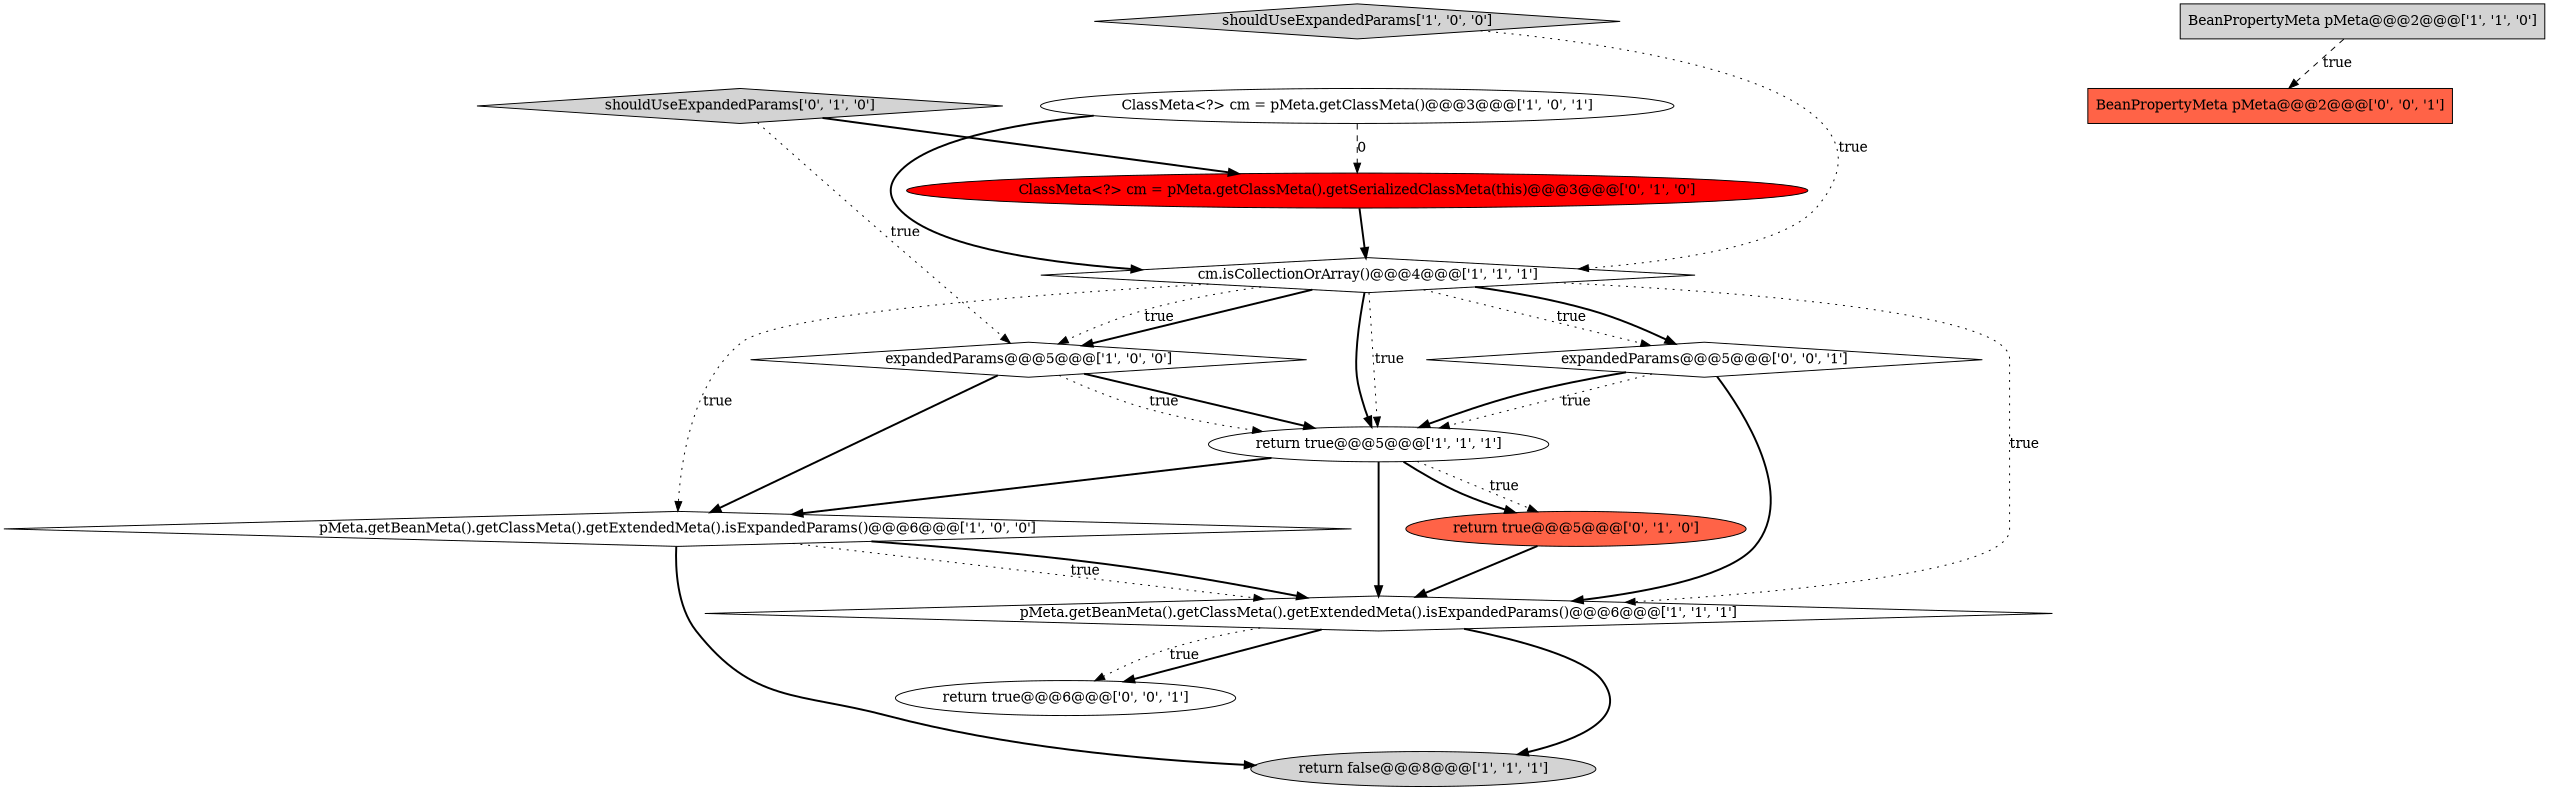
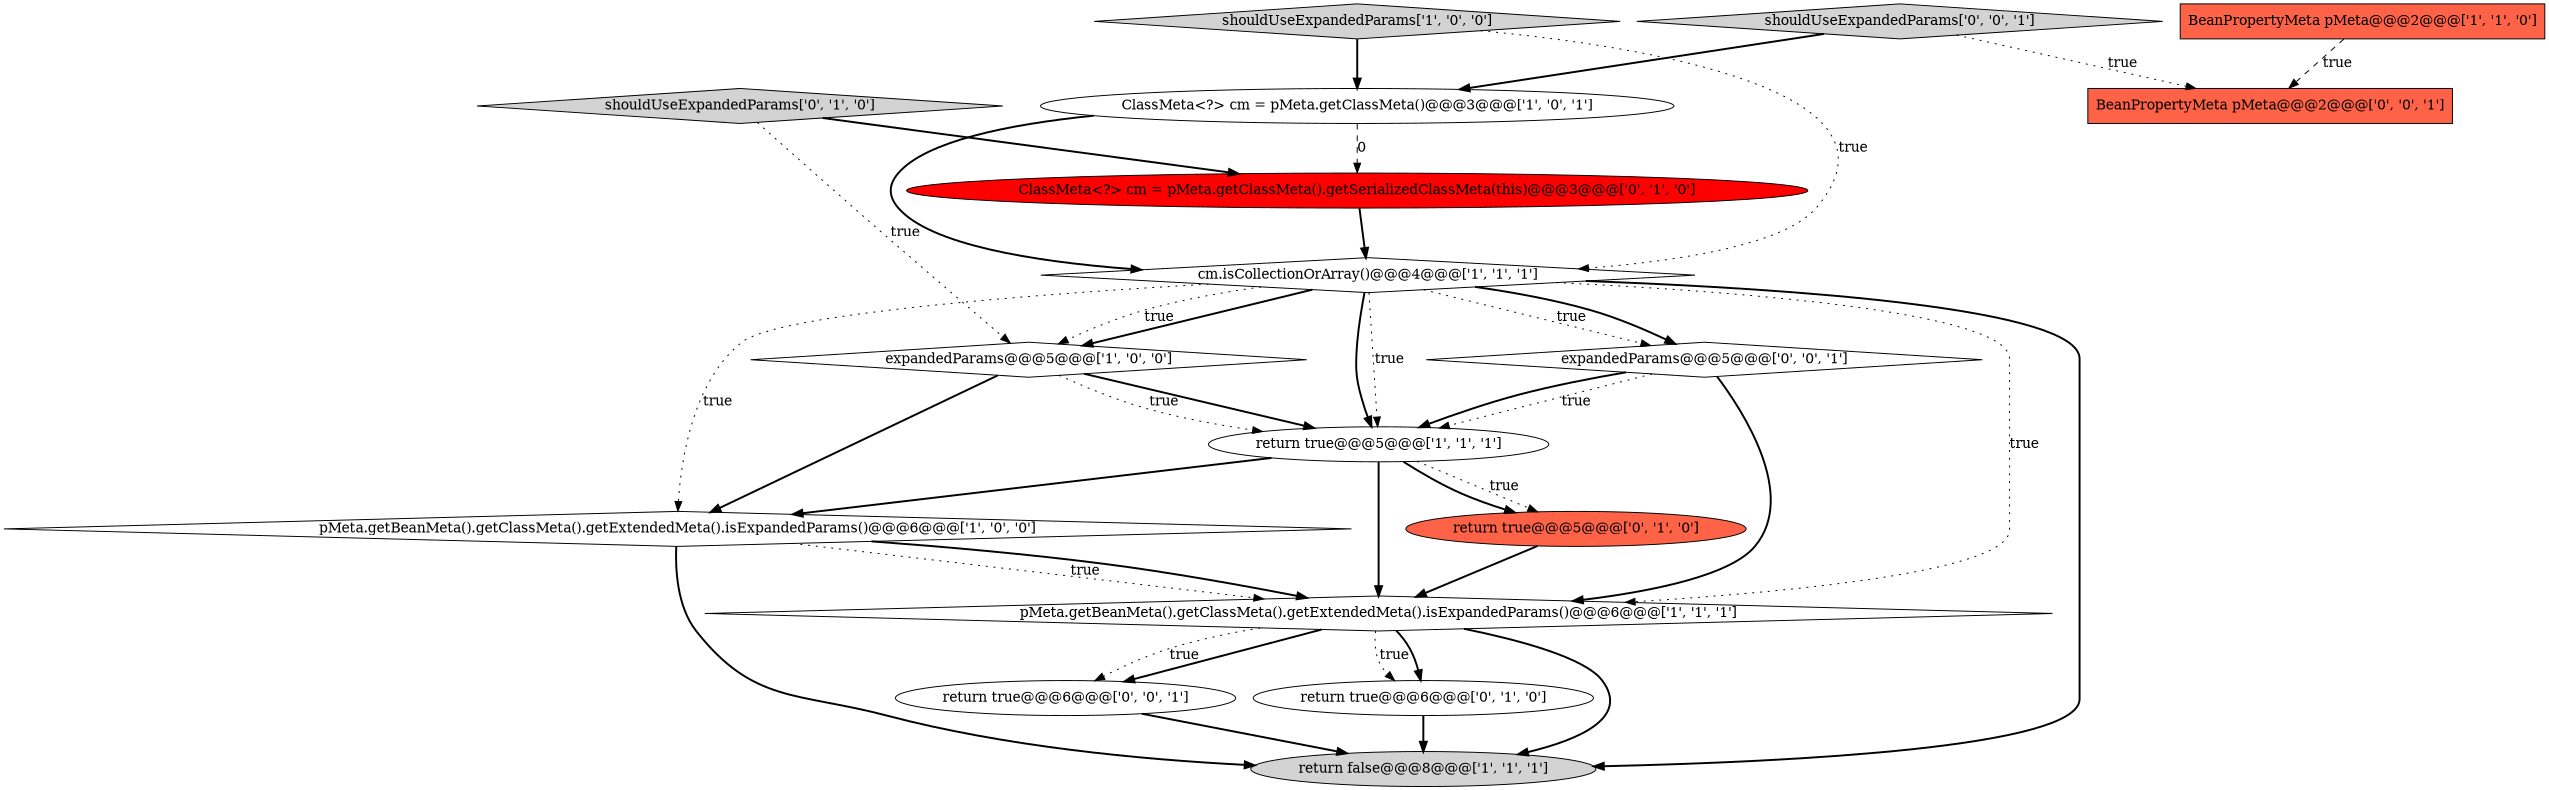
none -> (1900, 21)
(2362, 21) -> (2362, 21)
none -> (1357, 59)
none -> (2080, 519)
none -> (1423, 698)
none -> (1239, 733)
